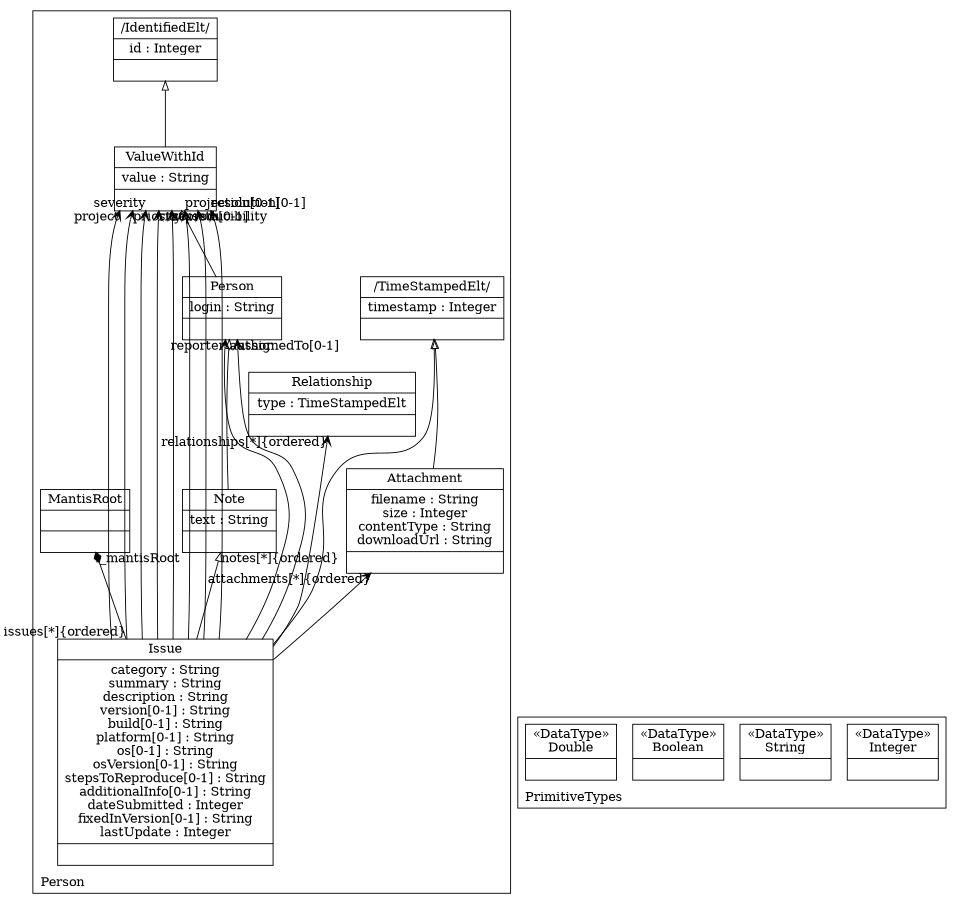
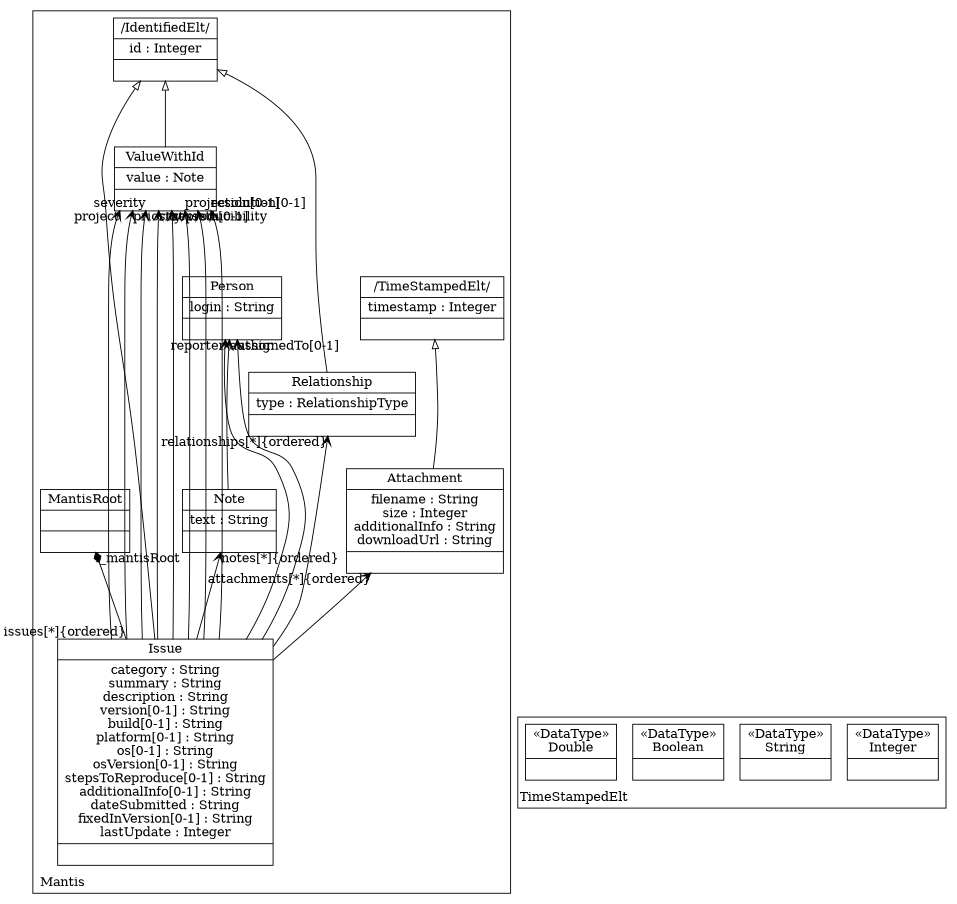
(165, 178) -> (165, 178)
none -> (316, 203)
(198, 242) -> none
(332, 403) -> (332, 403)
(227, 419) -> (227, 419)
(336, 473) -> (118, 333)
(425, 527) -> (425, 527)
(211, 587) -> (211, 587)
(574, 798) -> (574, 798)
(165, 805) -> (165, 805)
(63, 883) -> (63, 883)
